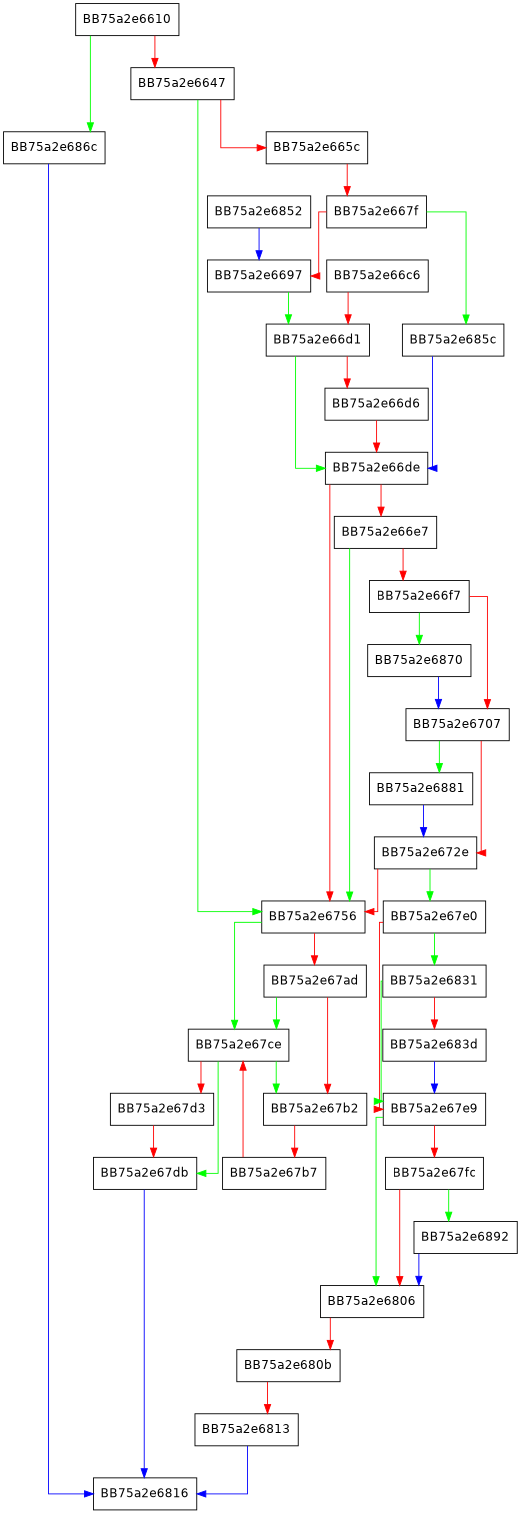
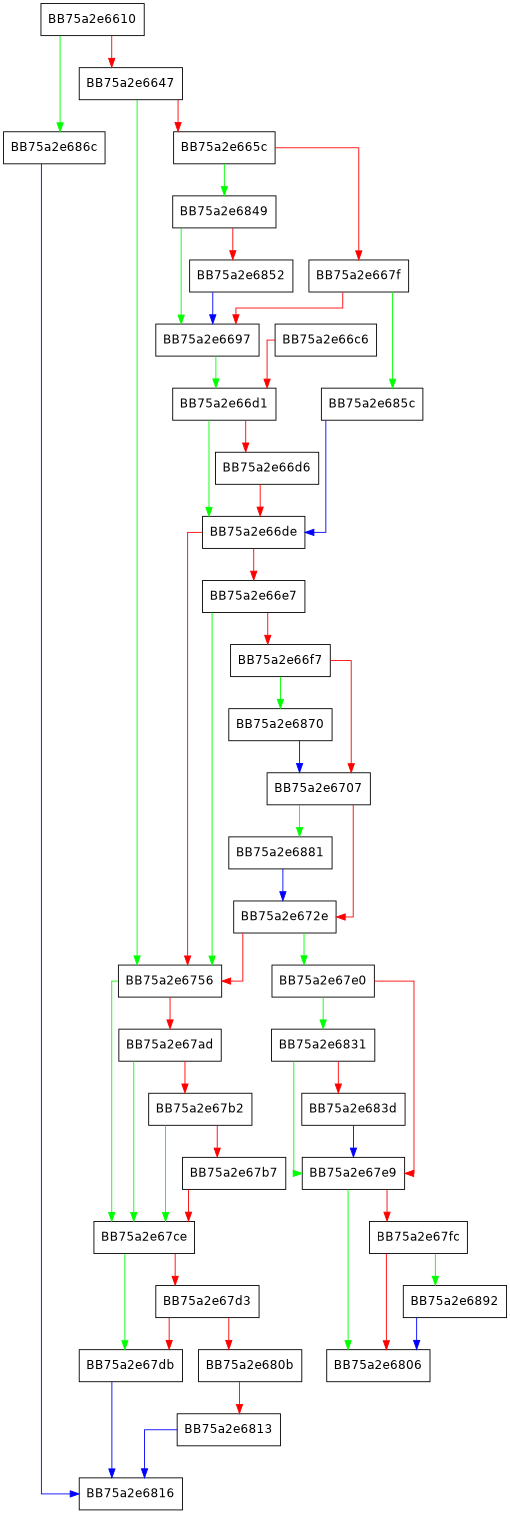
none -> (224, 212)
(276, 1073) -> (166, 1169)
(330, 1329) -> (229, 1329)
